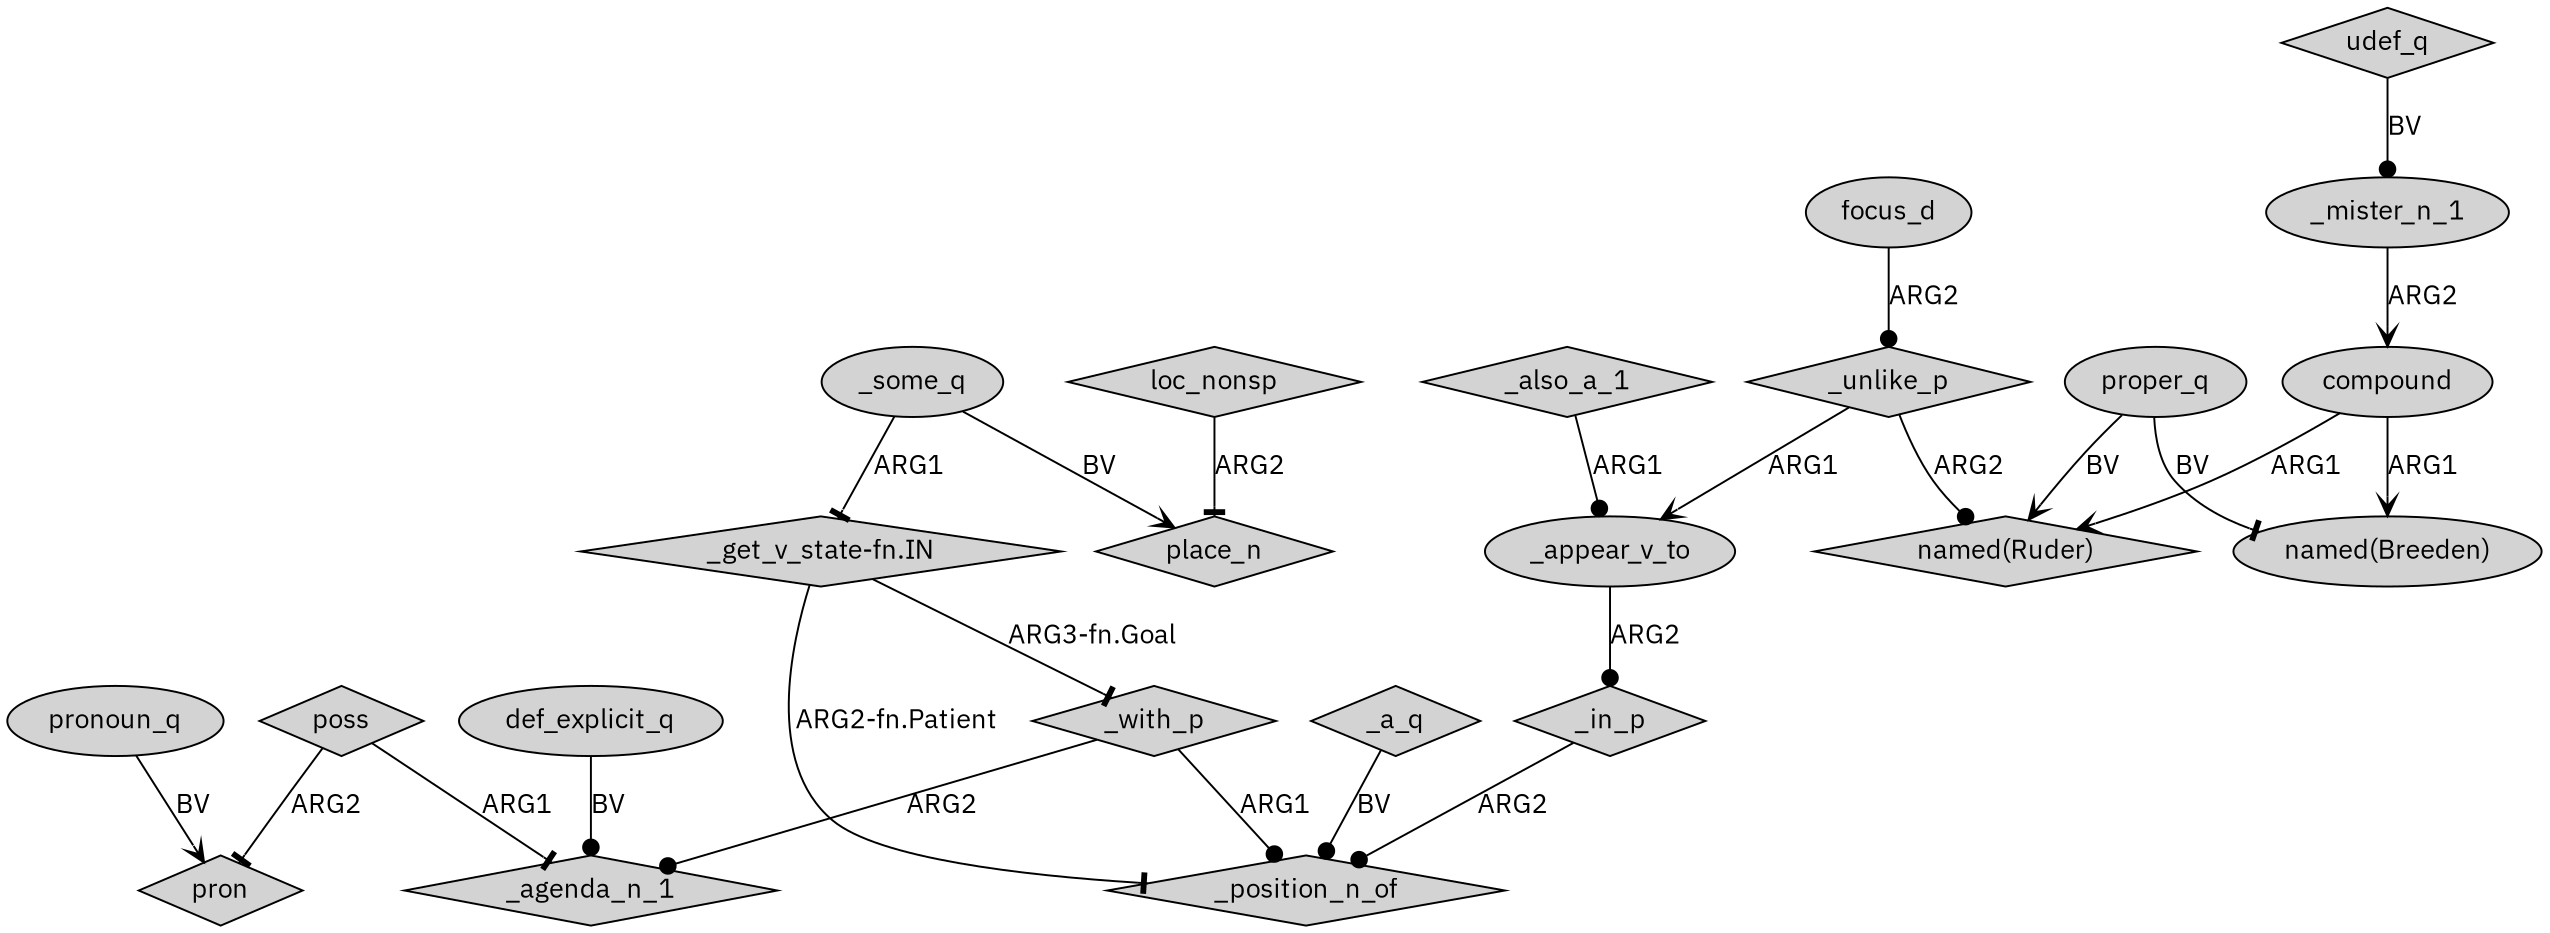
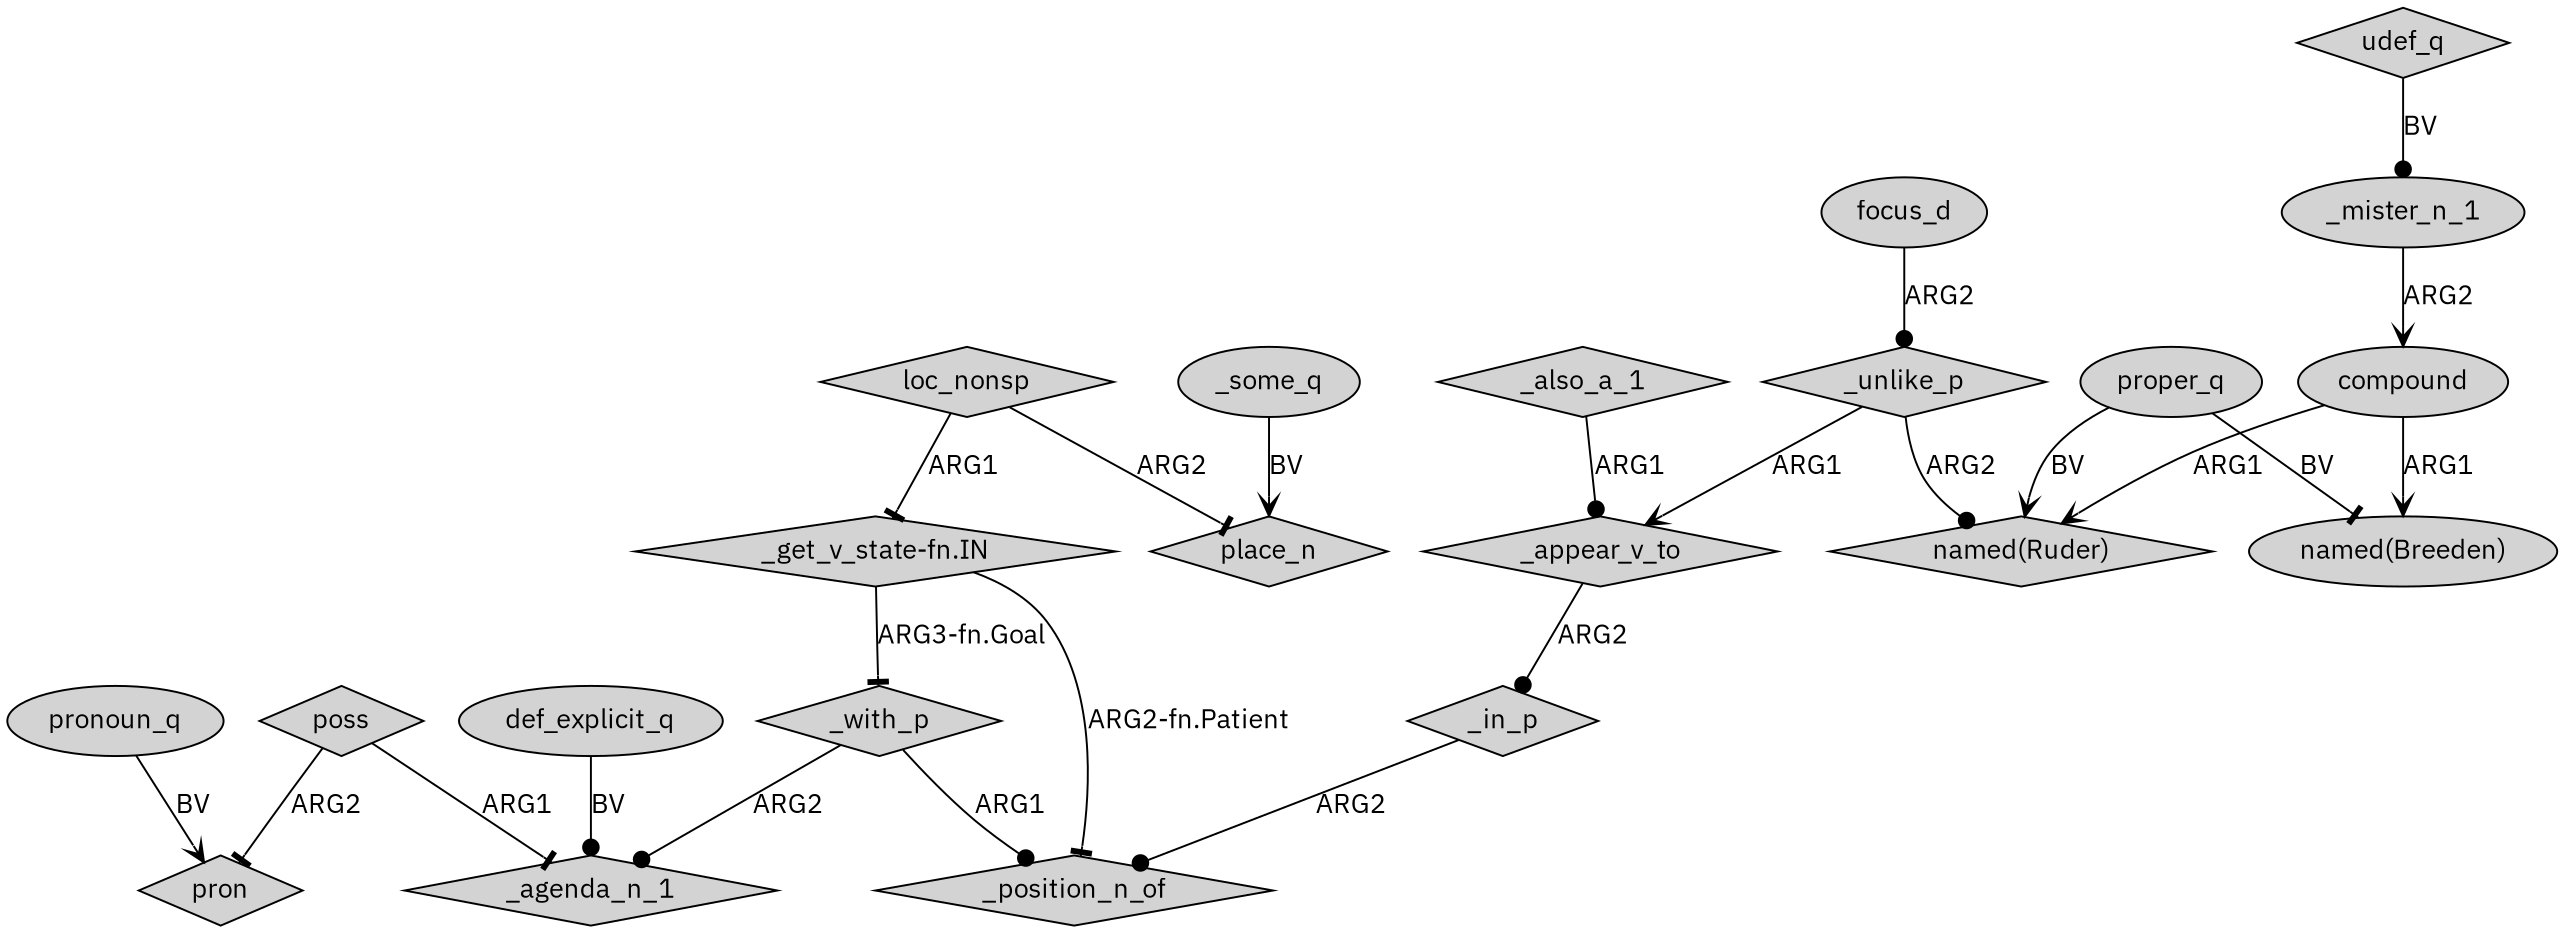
(869, 463) -> (924, 462)
(1610, 551) -> (1600, 551)
(1396, 721) -> none
